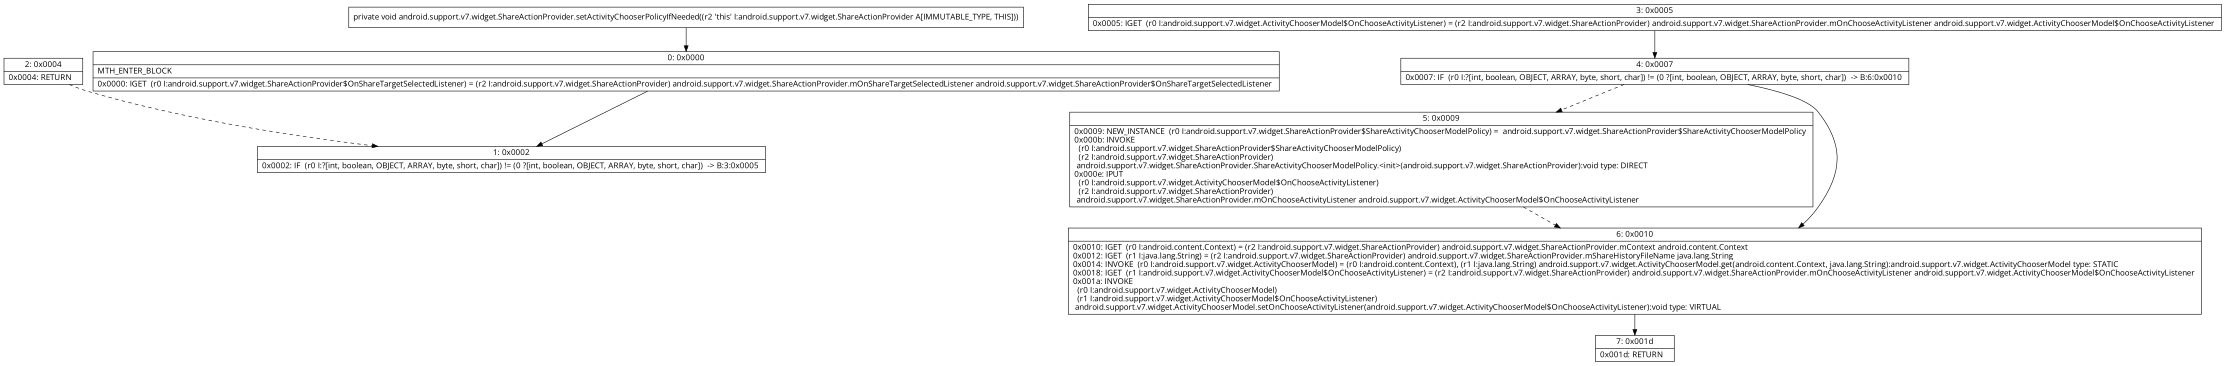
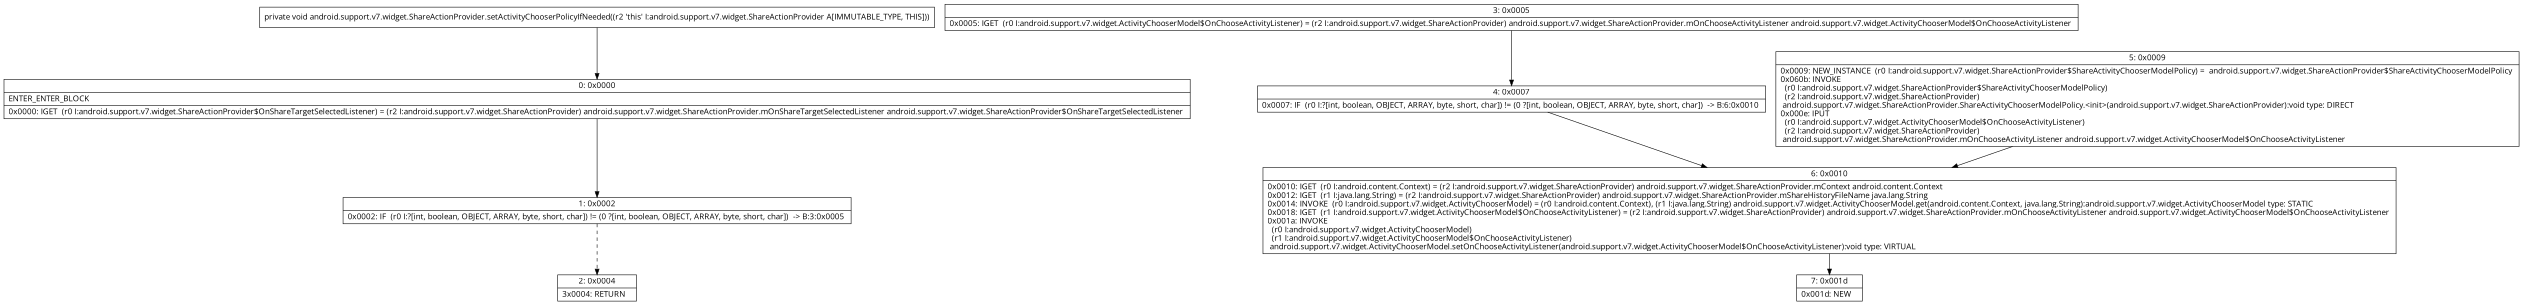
(135, 71) -> (49, 99)
(43, 78) -> (597, 294)
(1593, 97) -> none
(219, 122) -> (597, 246)
(1107, 140) -> (1813, 80)
(1539, 216) -> (1985, 156)
(1635, 355) -> (1830, 294)
